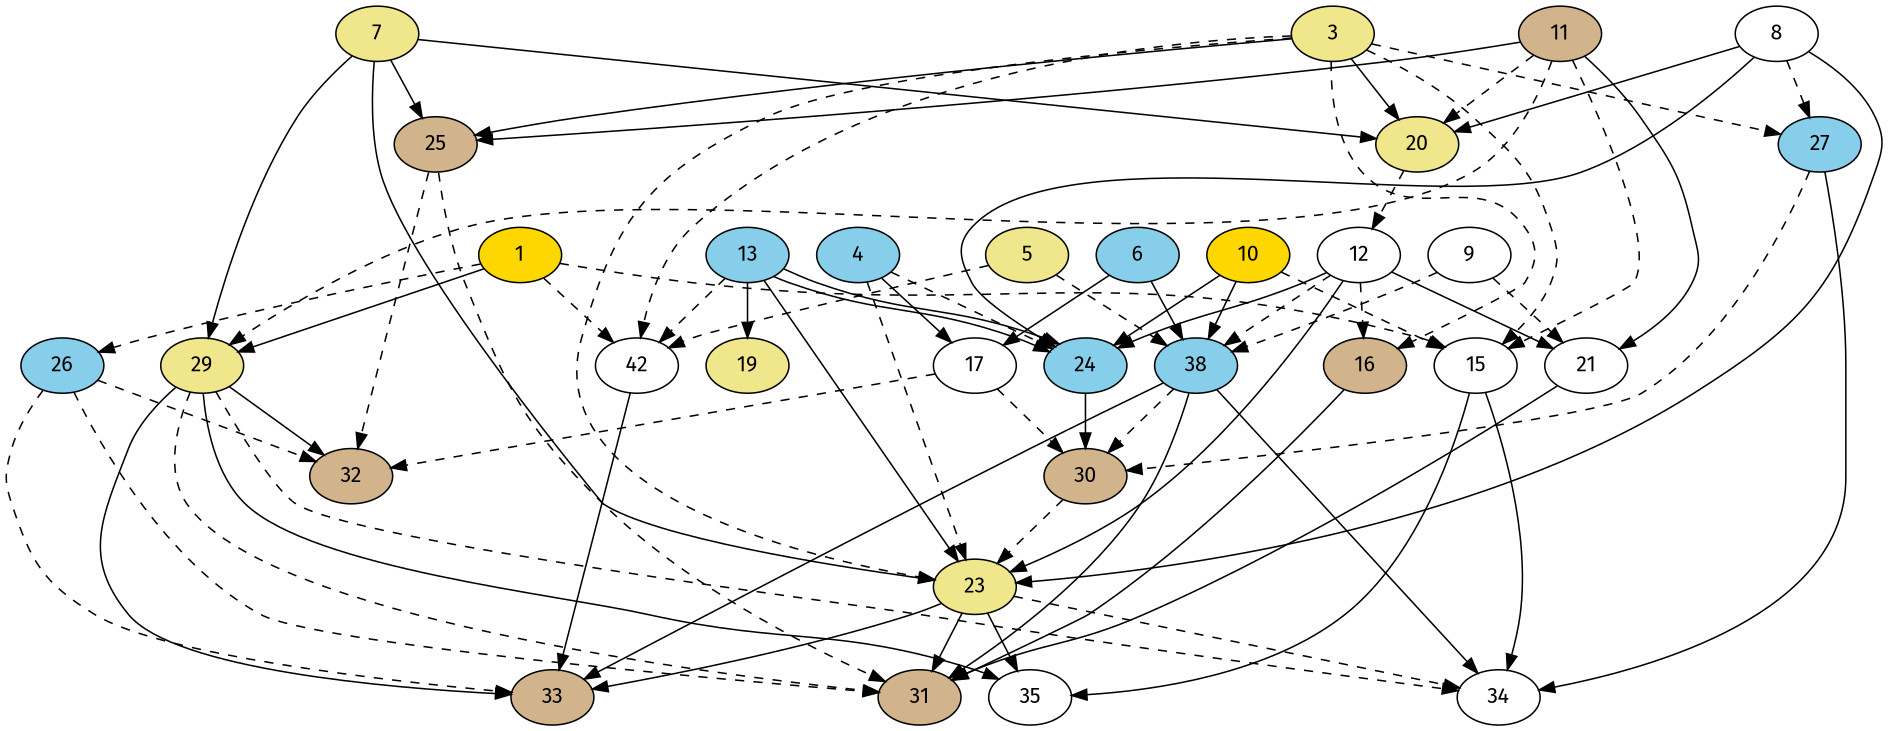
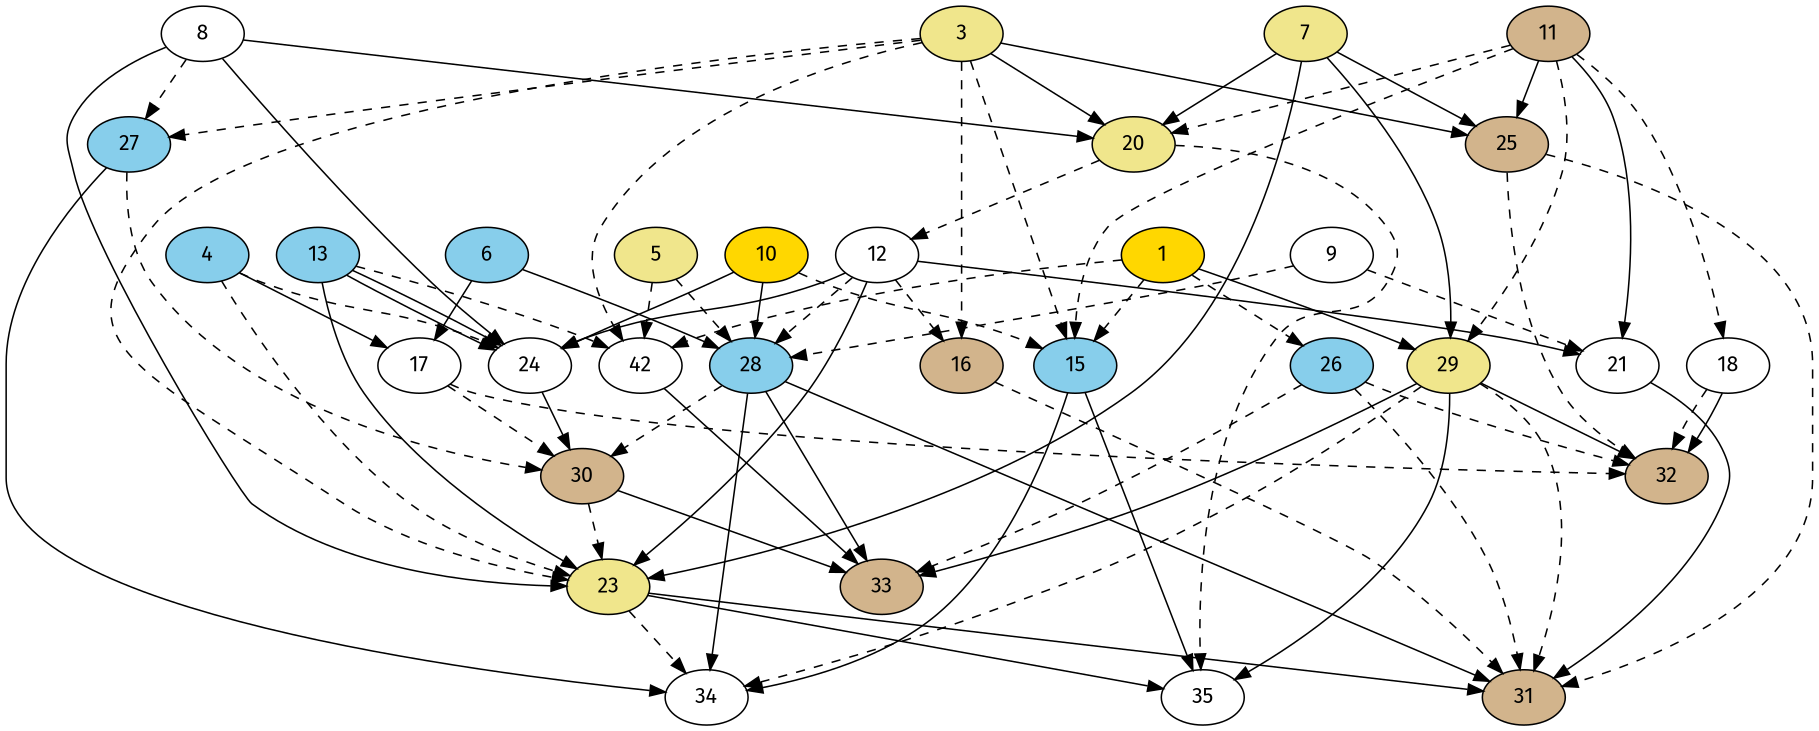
none -> (1297, 321)
(748, 366) -> none
(1085, 366) -> (530, 366)
(1196, 366) -> (751, 366)
(1476, 366) -> (1075, 366)
none -> (1728, 366)
(1171, 553) -> (1269, 508)
(776, 651) -> (719, 527)
